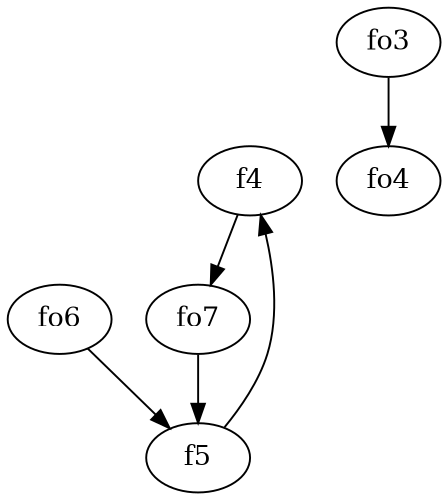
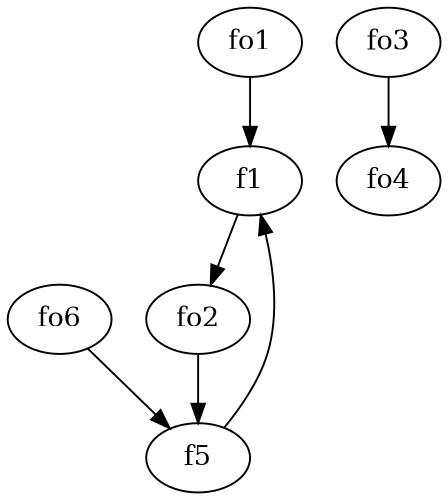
none -> (250, 42)
(250, 181) -> (250, 181)
(198, 319) -> (198, 319)
